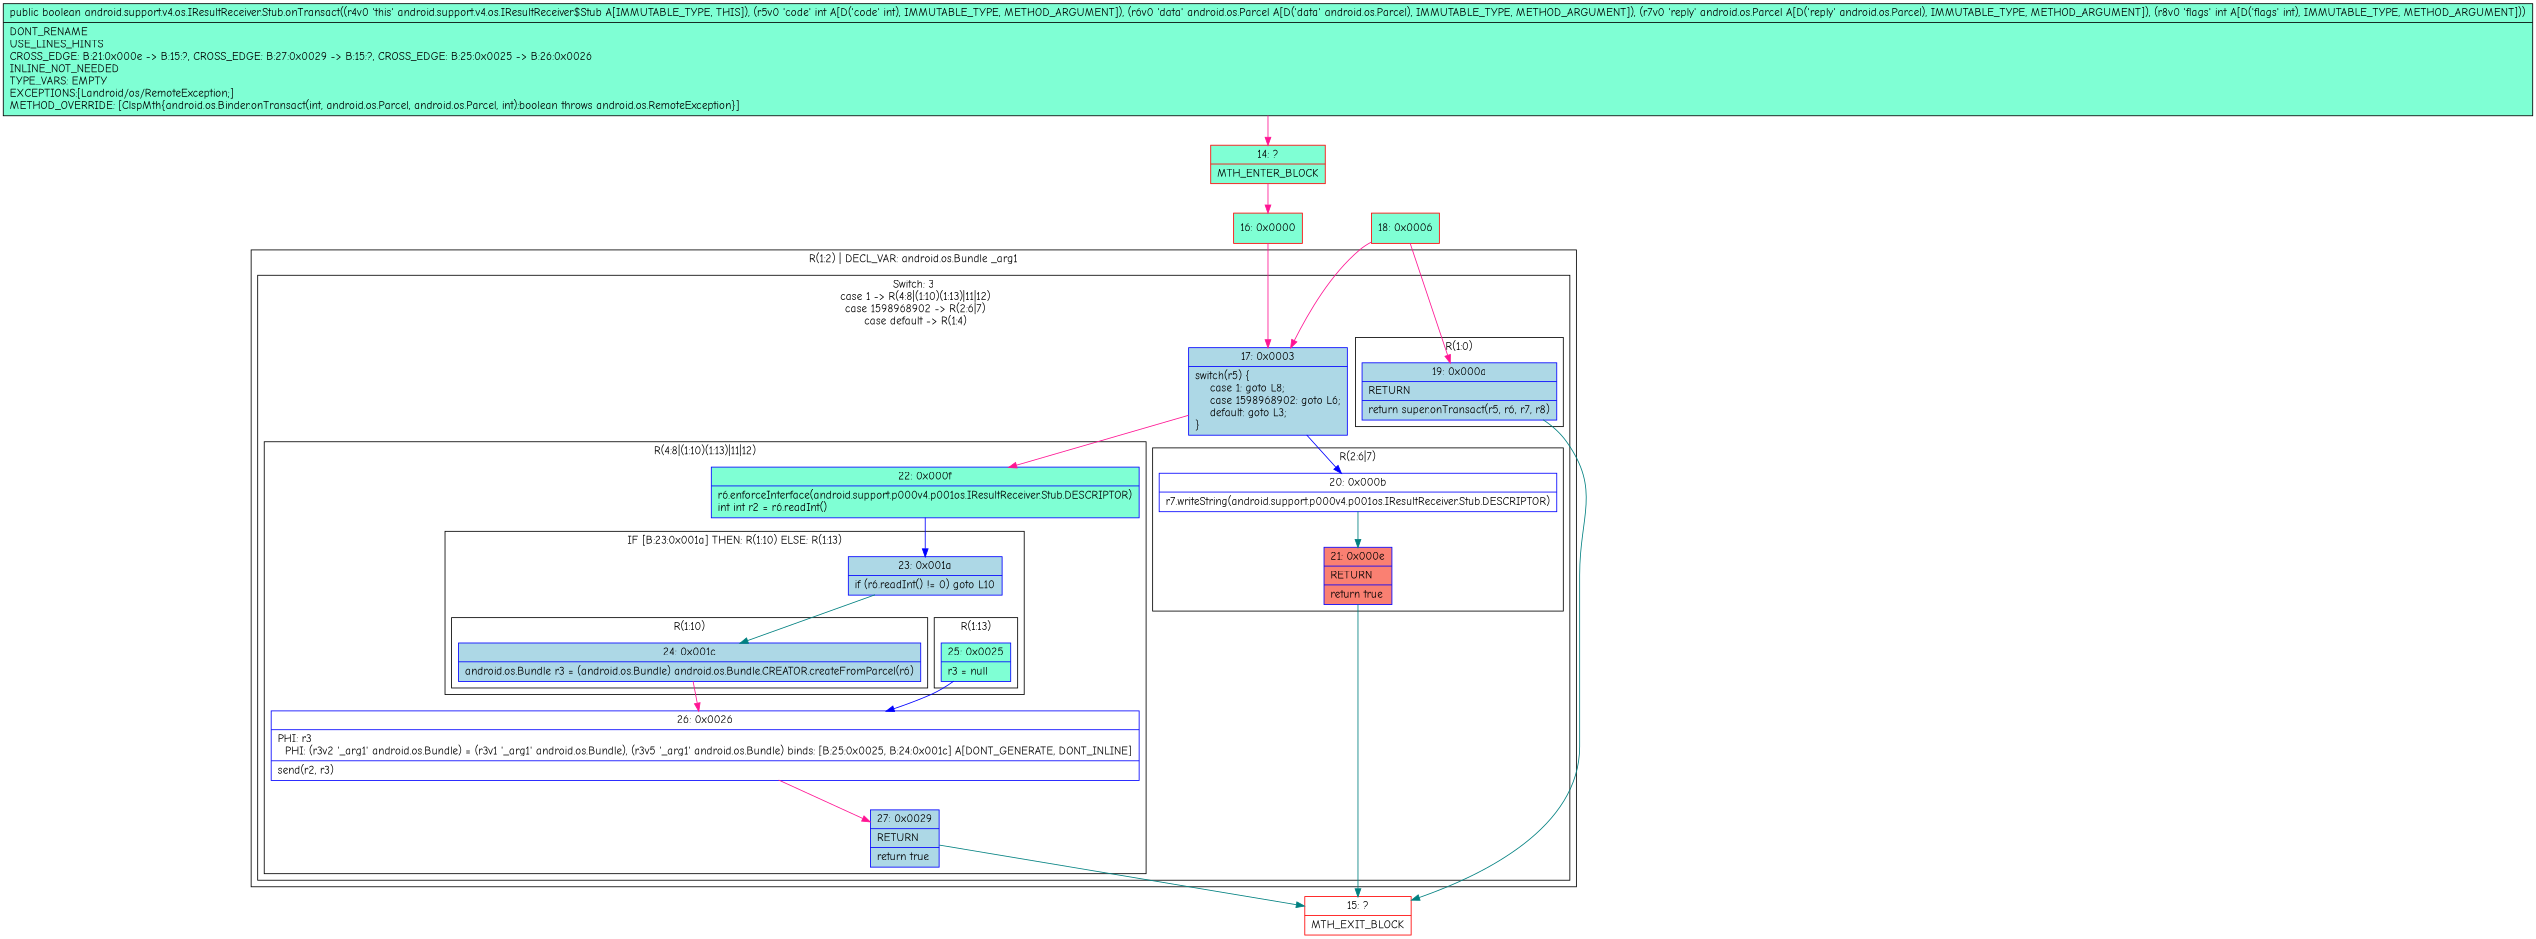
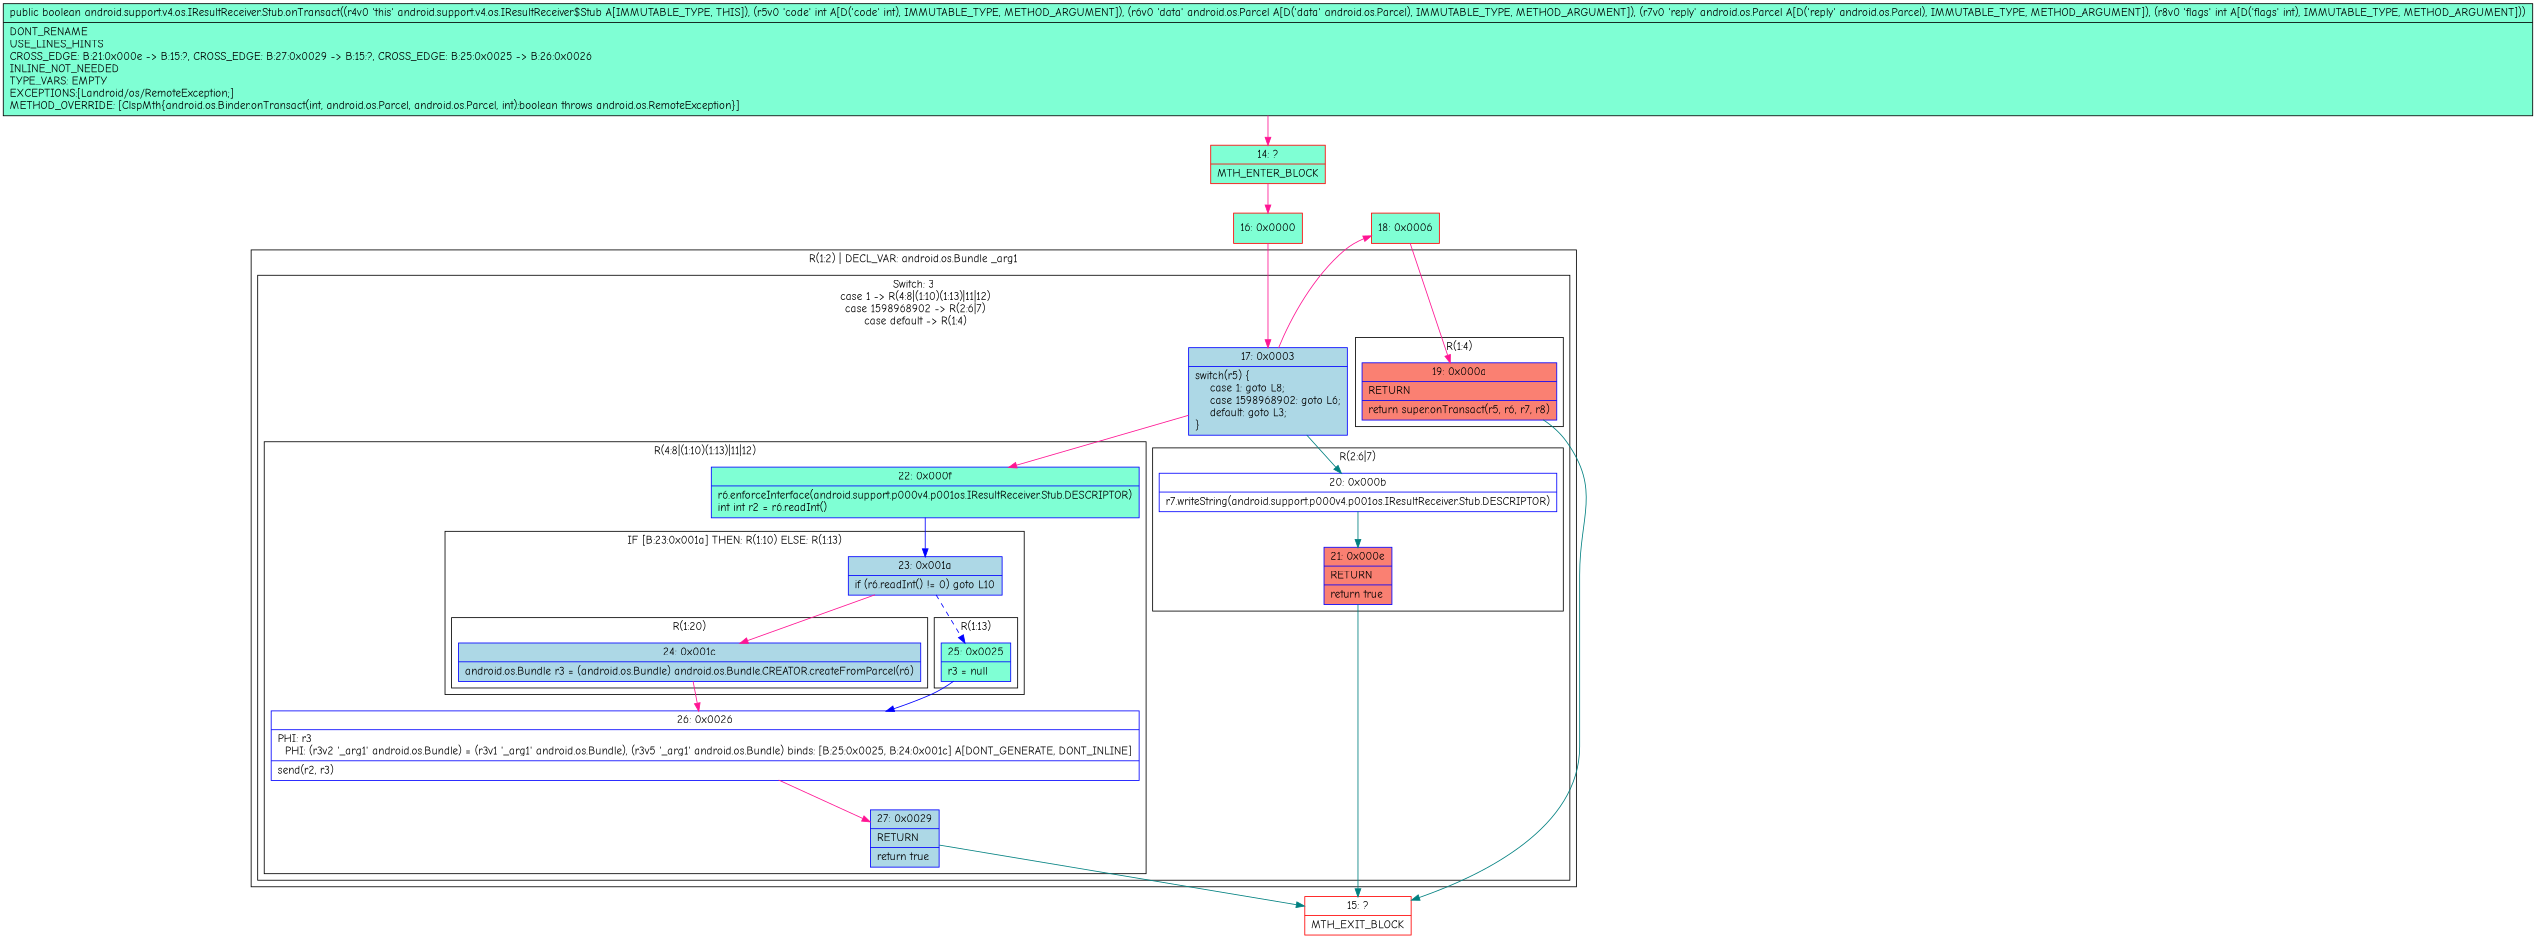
(1327, 286) -> (1312, 286)
(1459, 347) -> (1459, 347)
(1459, 391) -> (1459, 391)
(1323, 454) -> (1323, 454)
(827, 612) -> (827, 612)
none -> (947, 612)
(690, 627) -> (690, 627)
